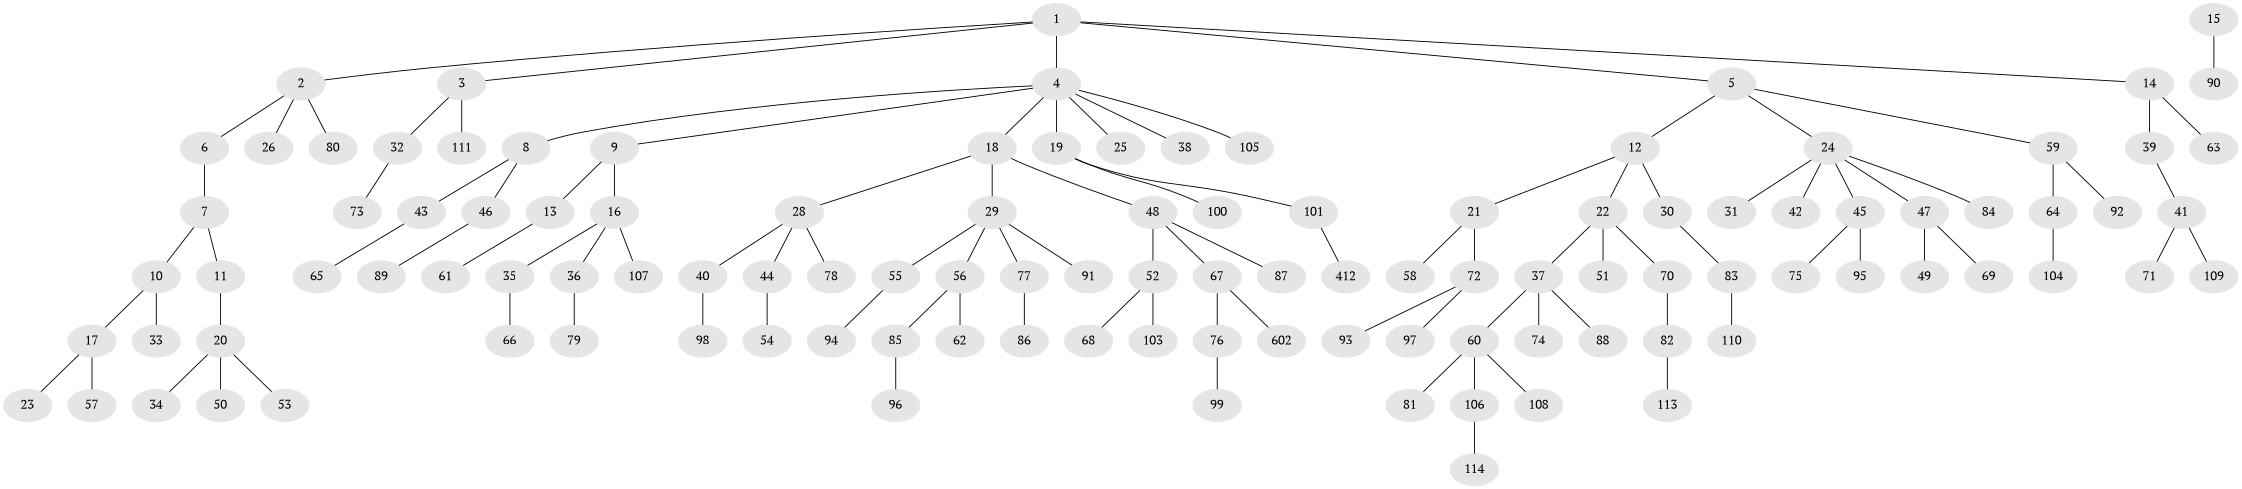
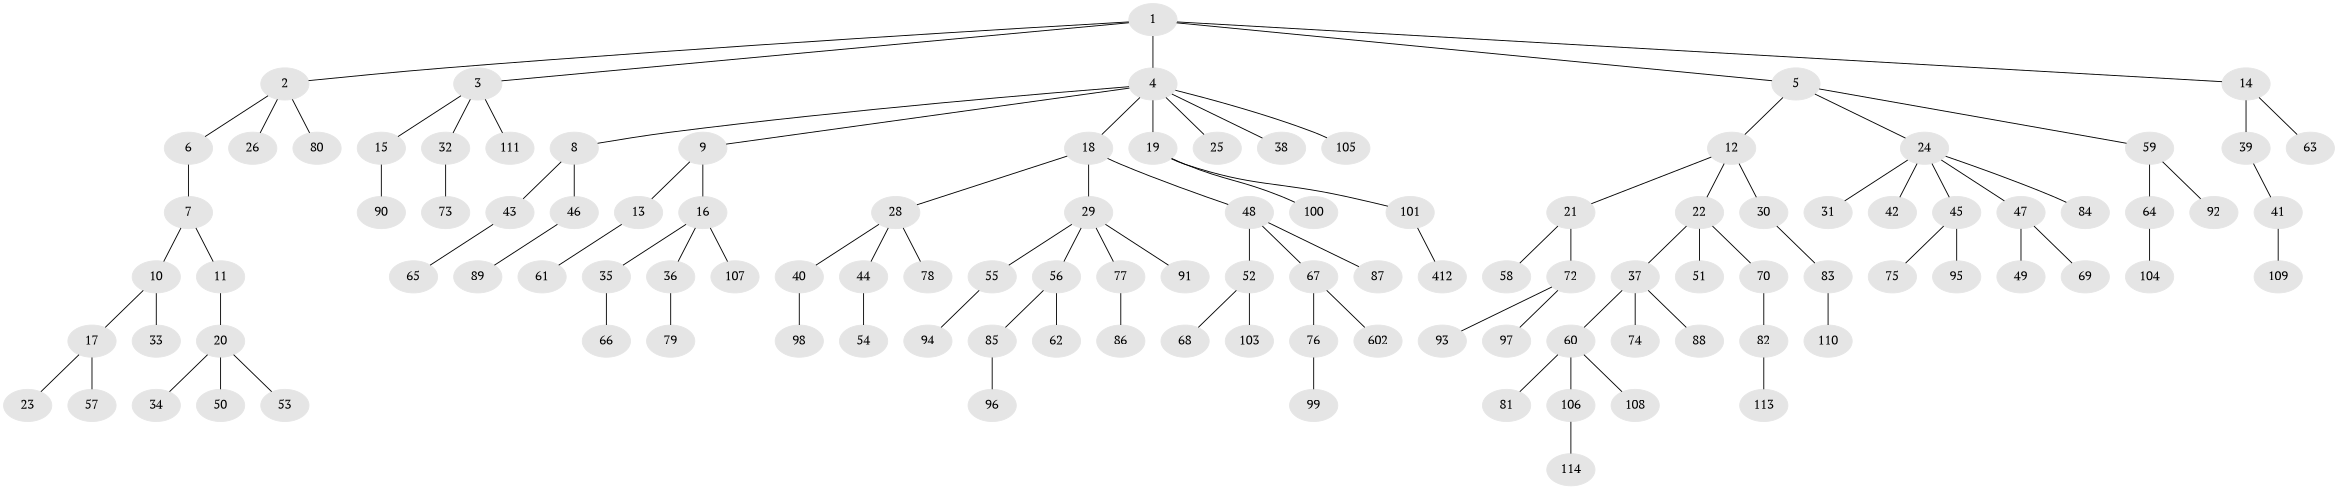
none -> (429, 116)
(2150, 277) -> none
